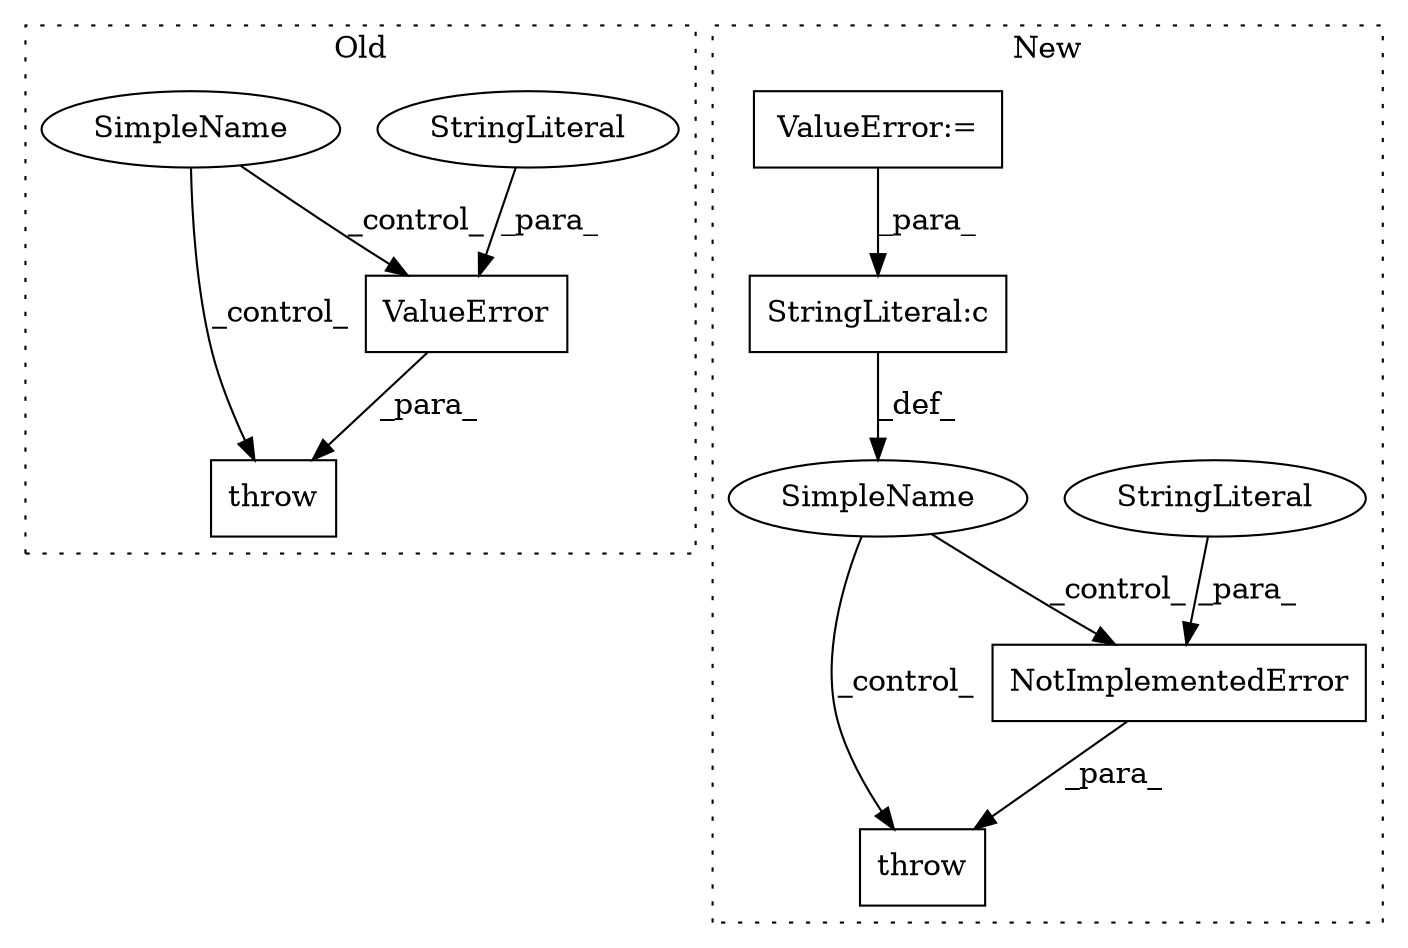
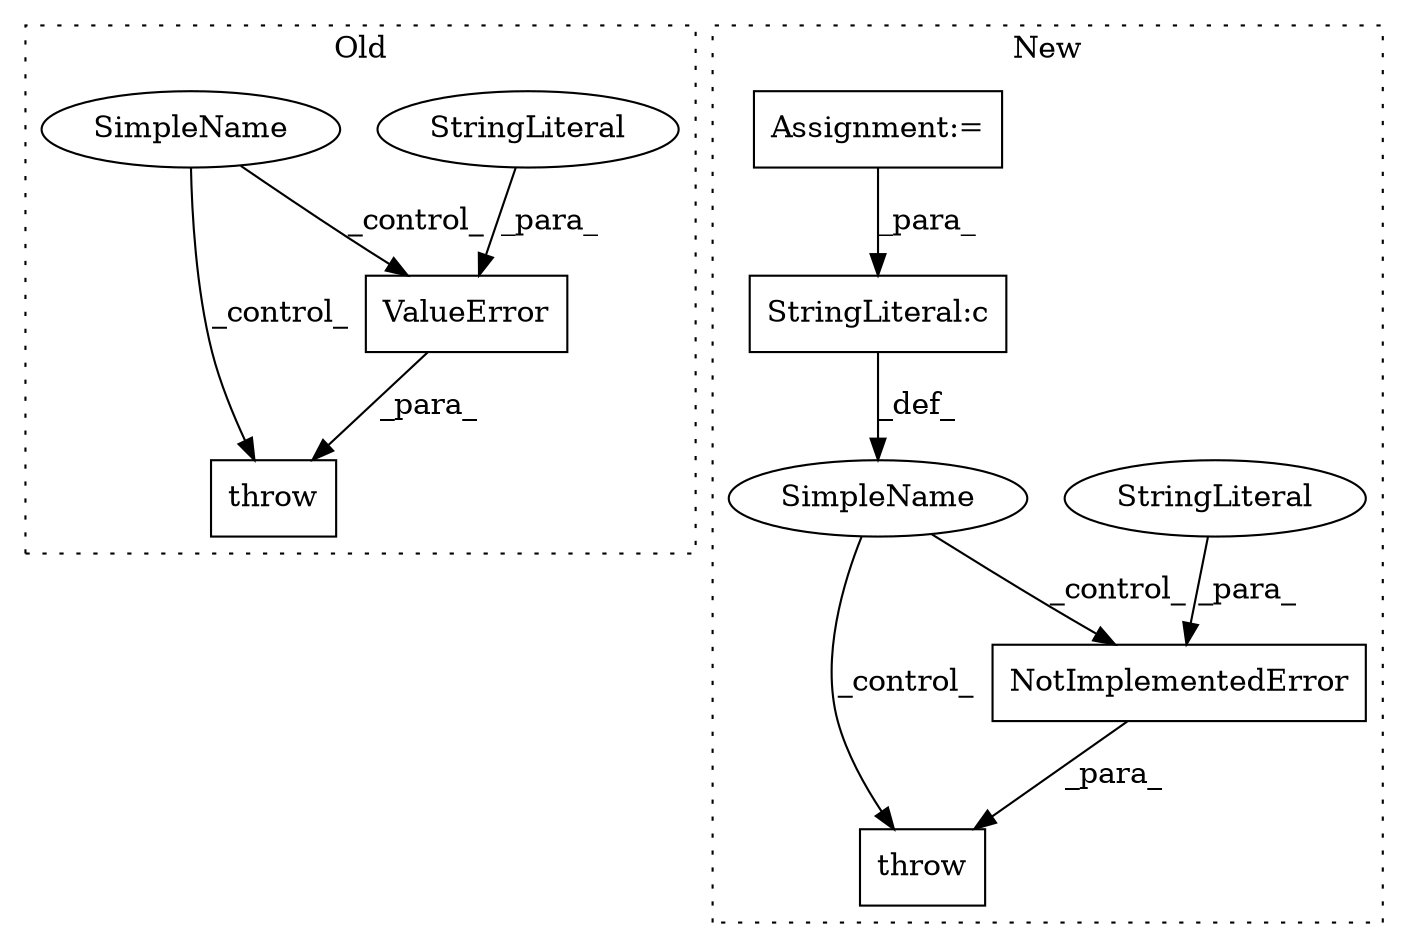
(878, 129) -> (878, 129)
